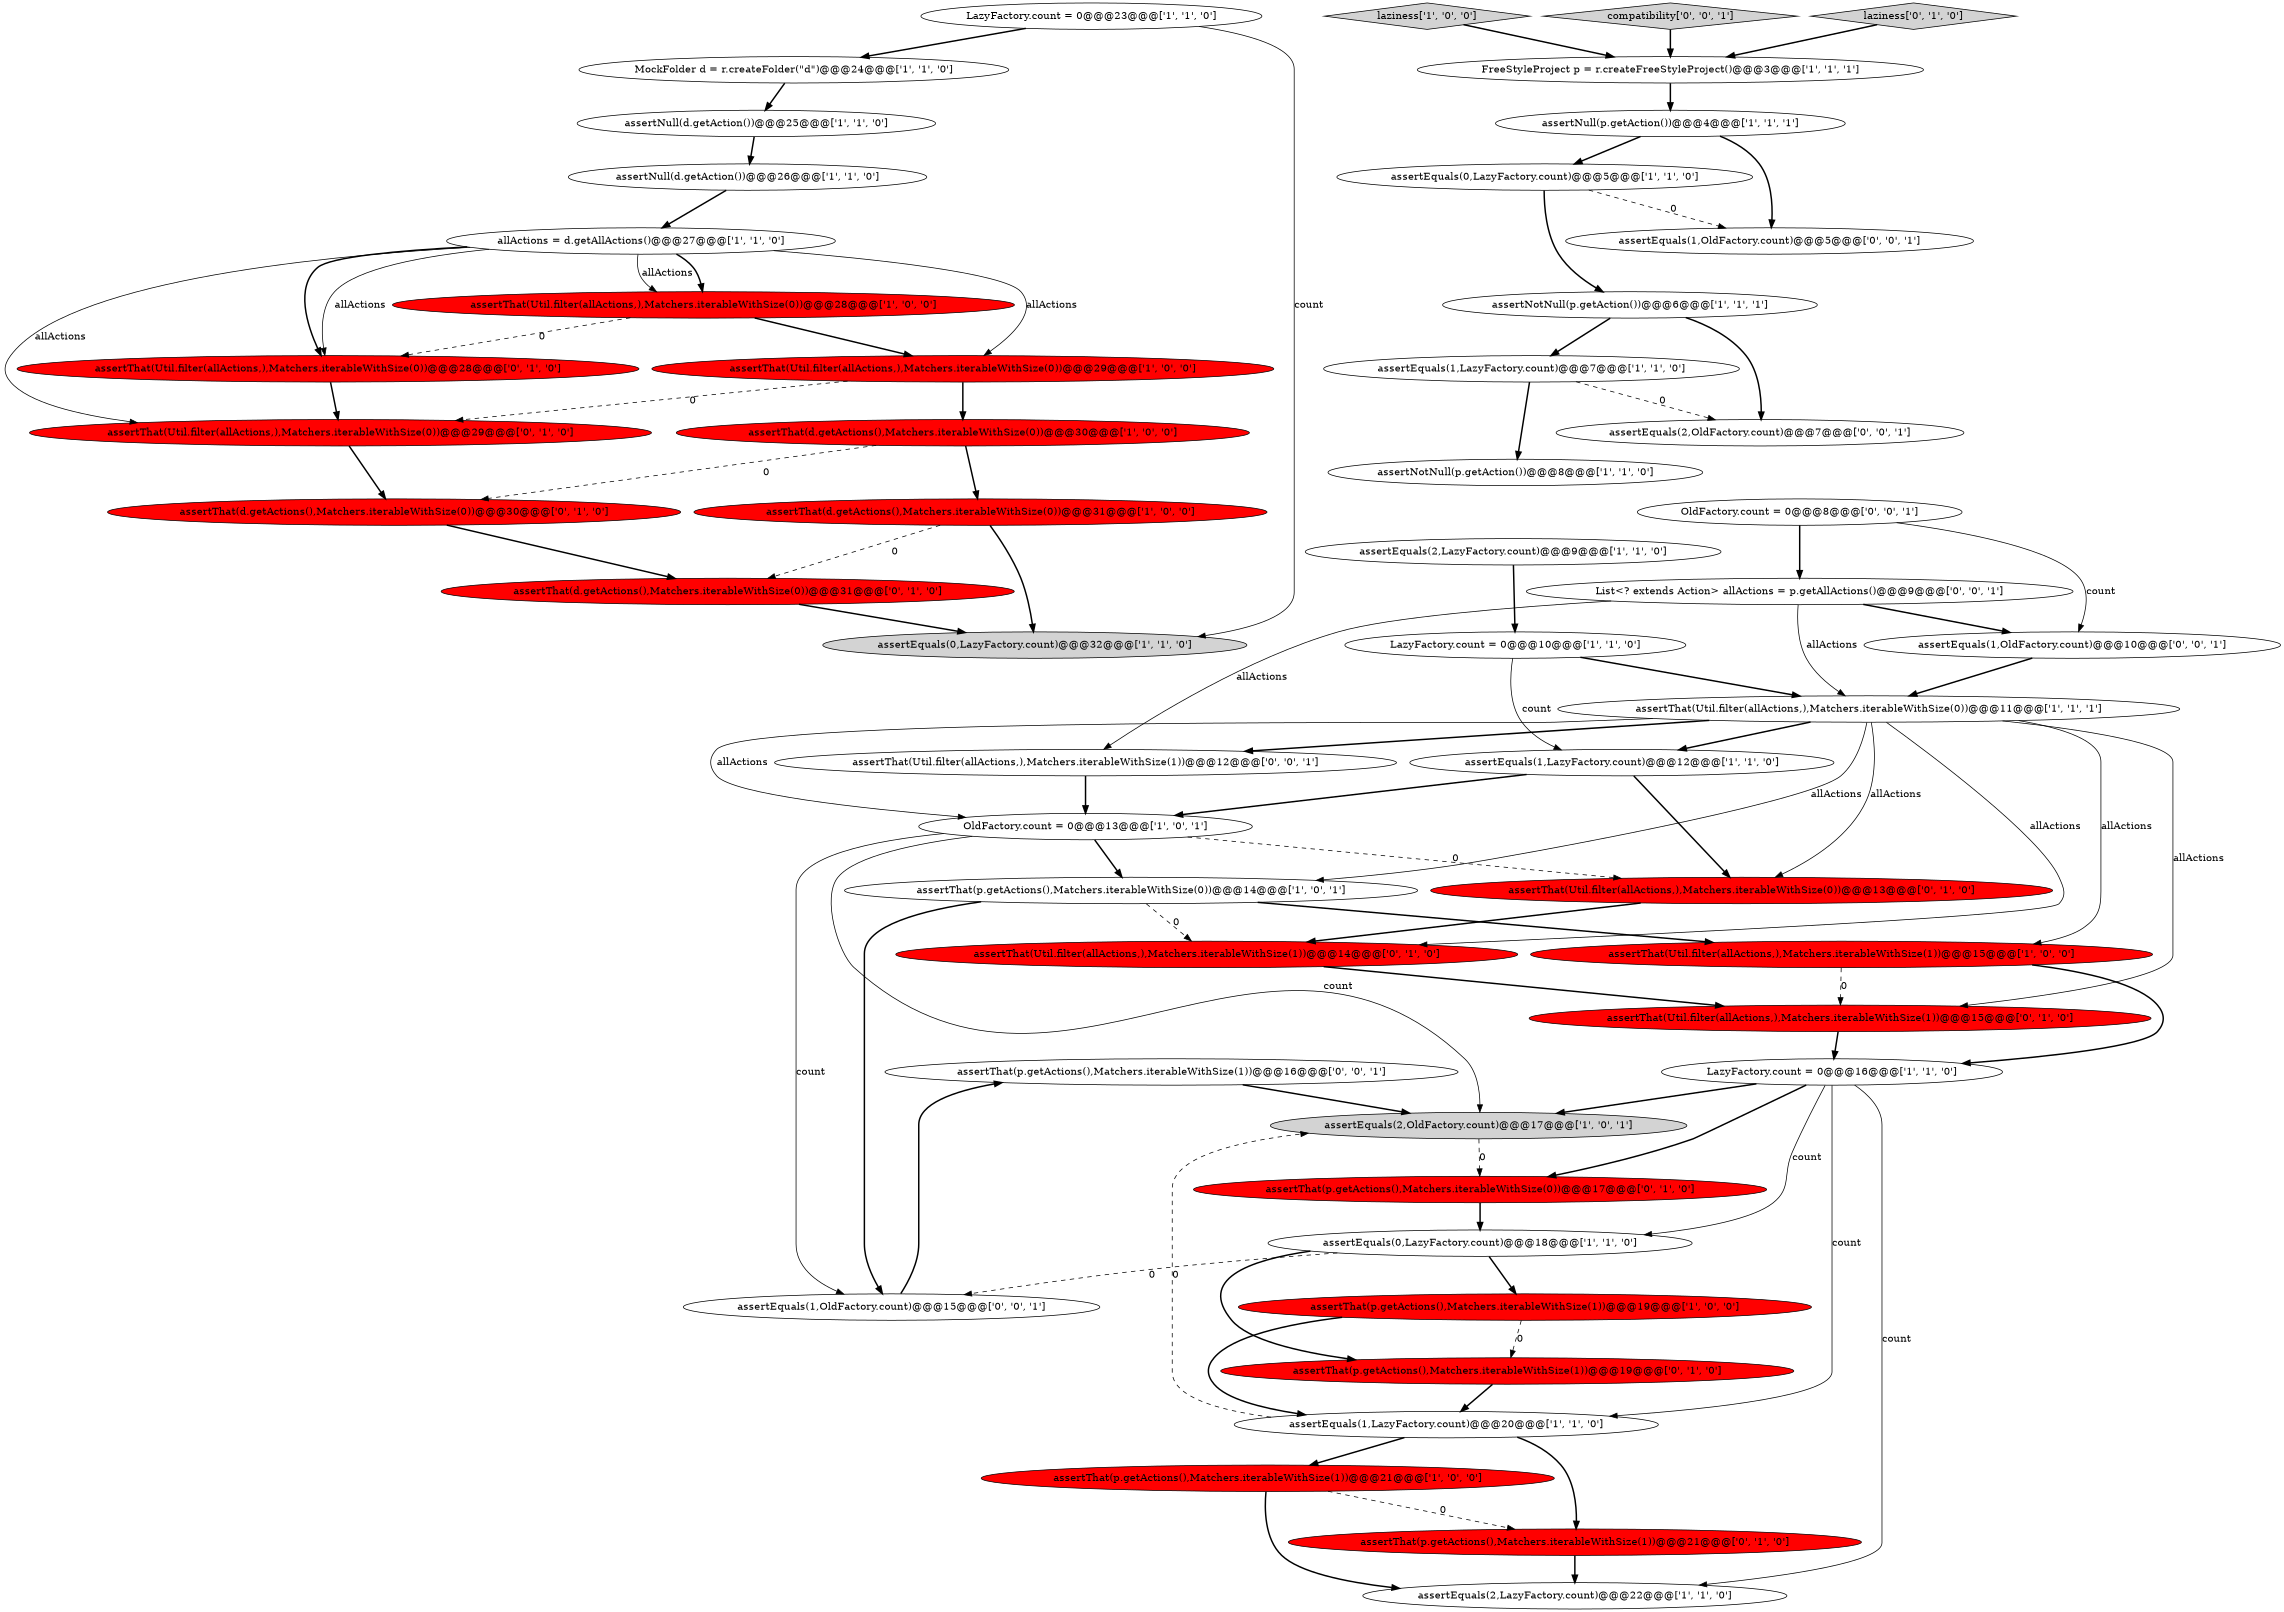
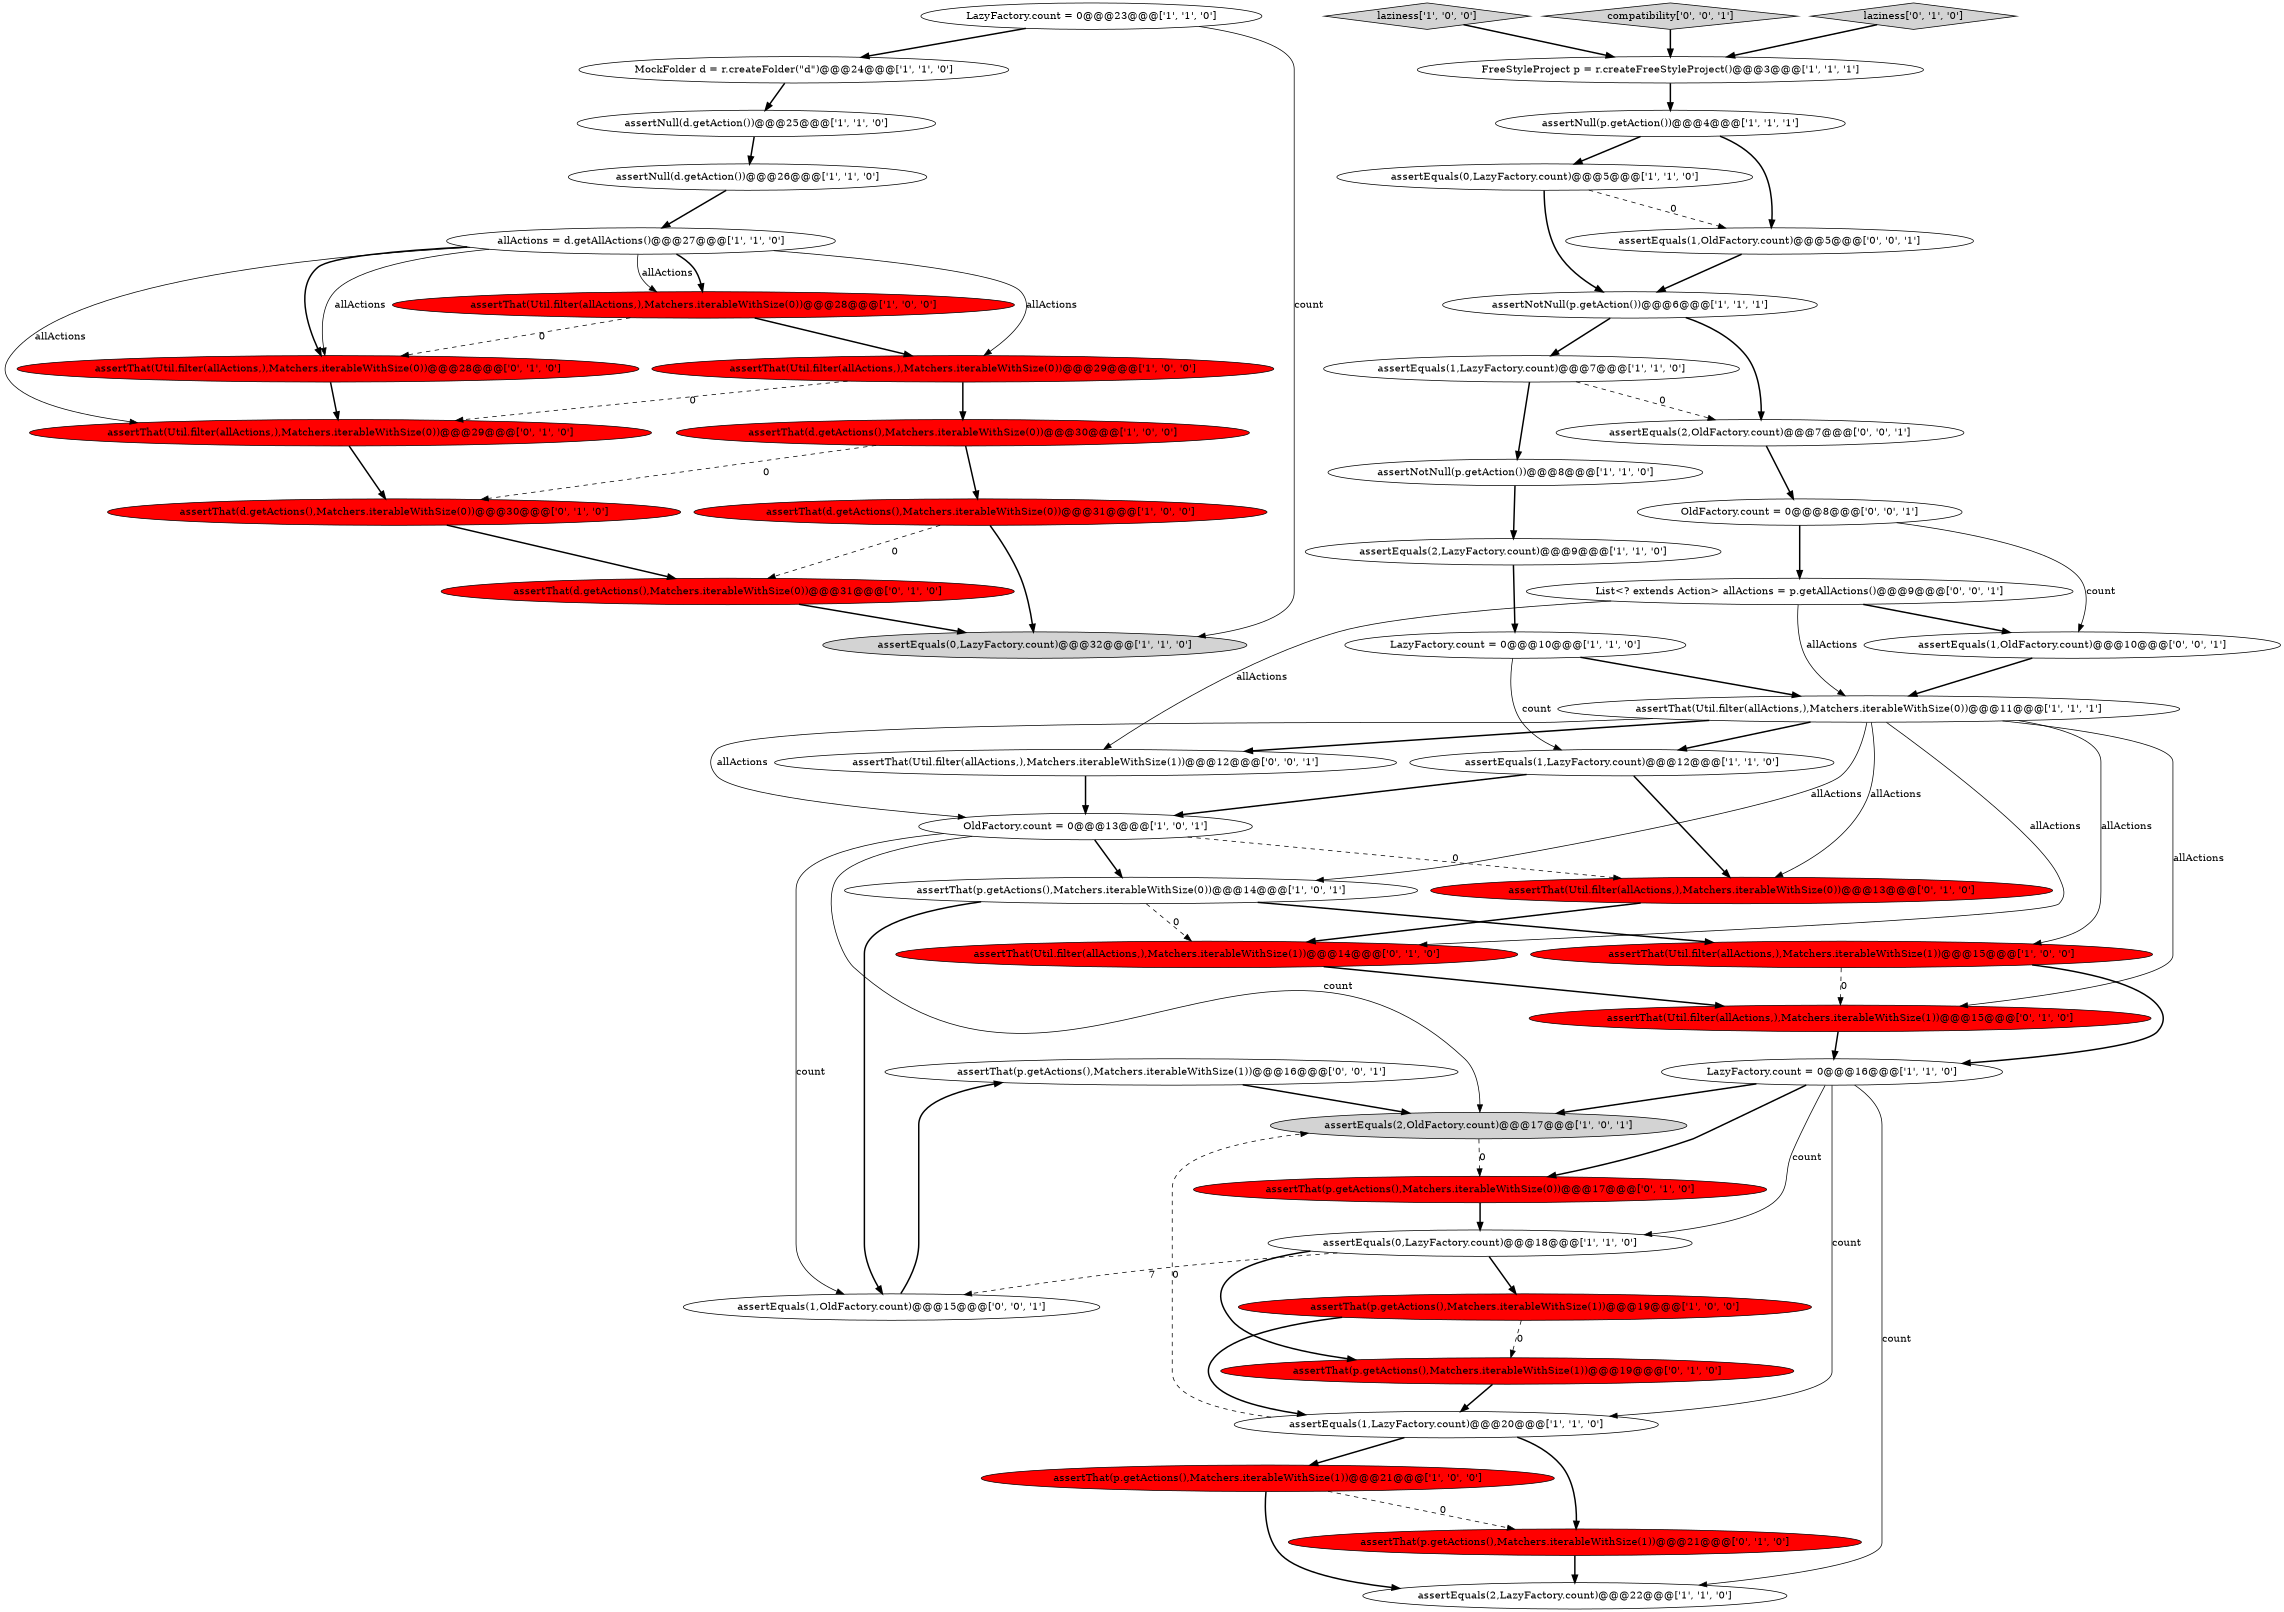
none -> (1703, 271)
none -> (1778, 469)
none -> (1514, 508)
(1152, 1275) -> (1152, 1275)
